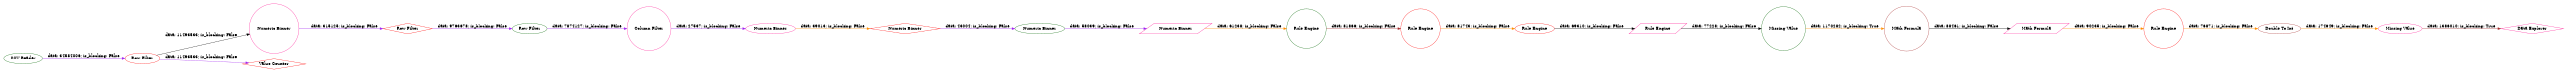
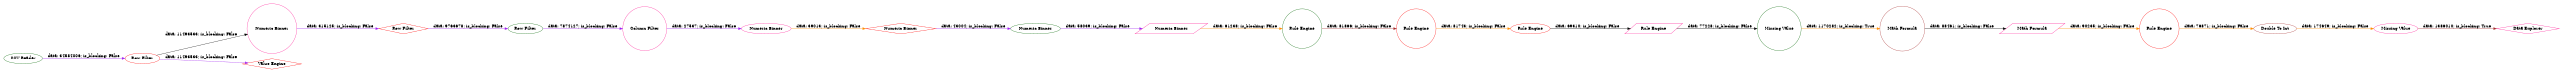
(274, 64) -> (272, 64)
